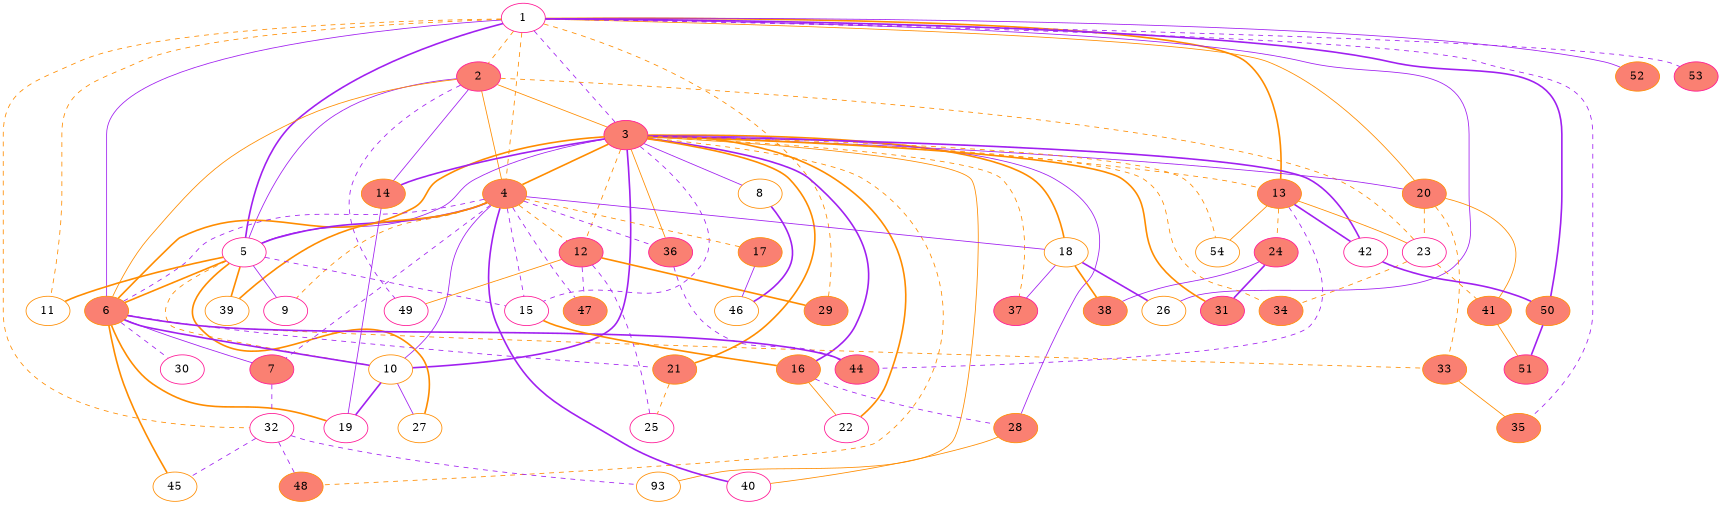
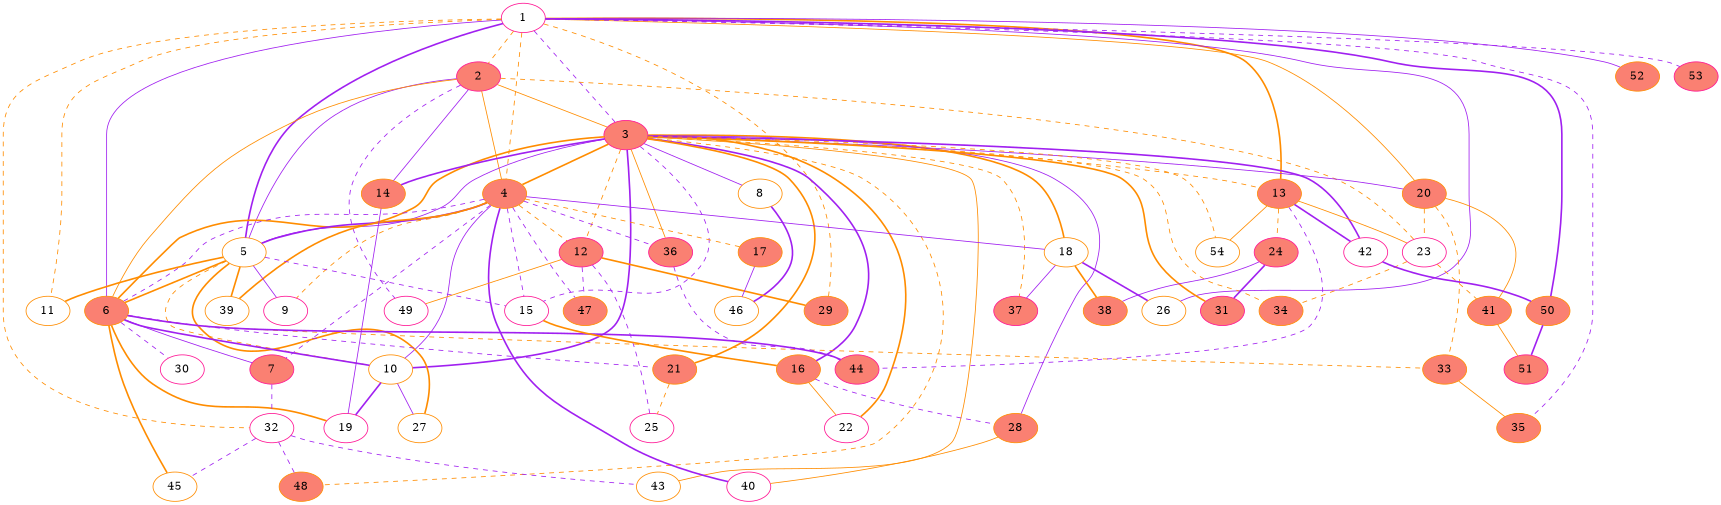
(244, 252) -> (244, 252)
(658, 487) -> (658, 487)
